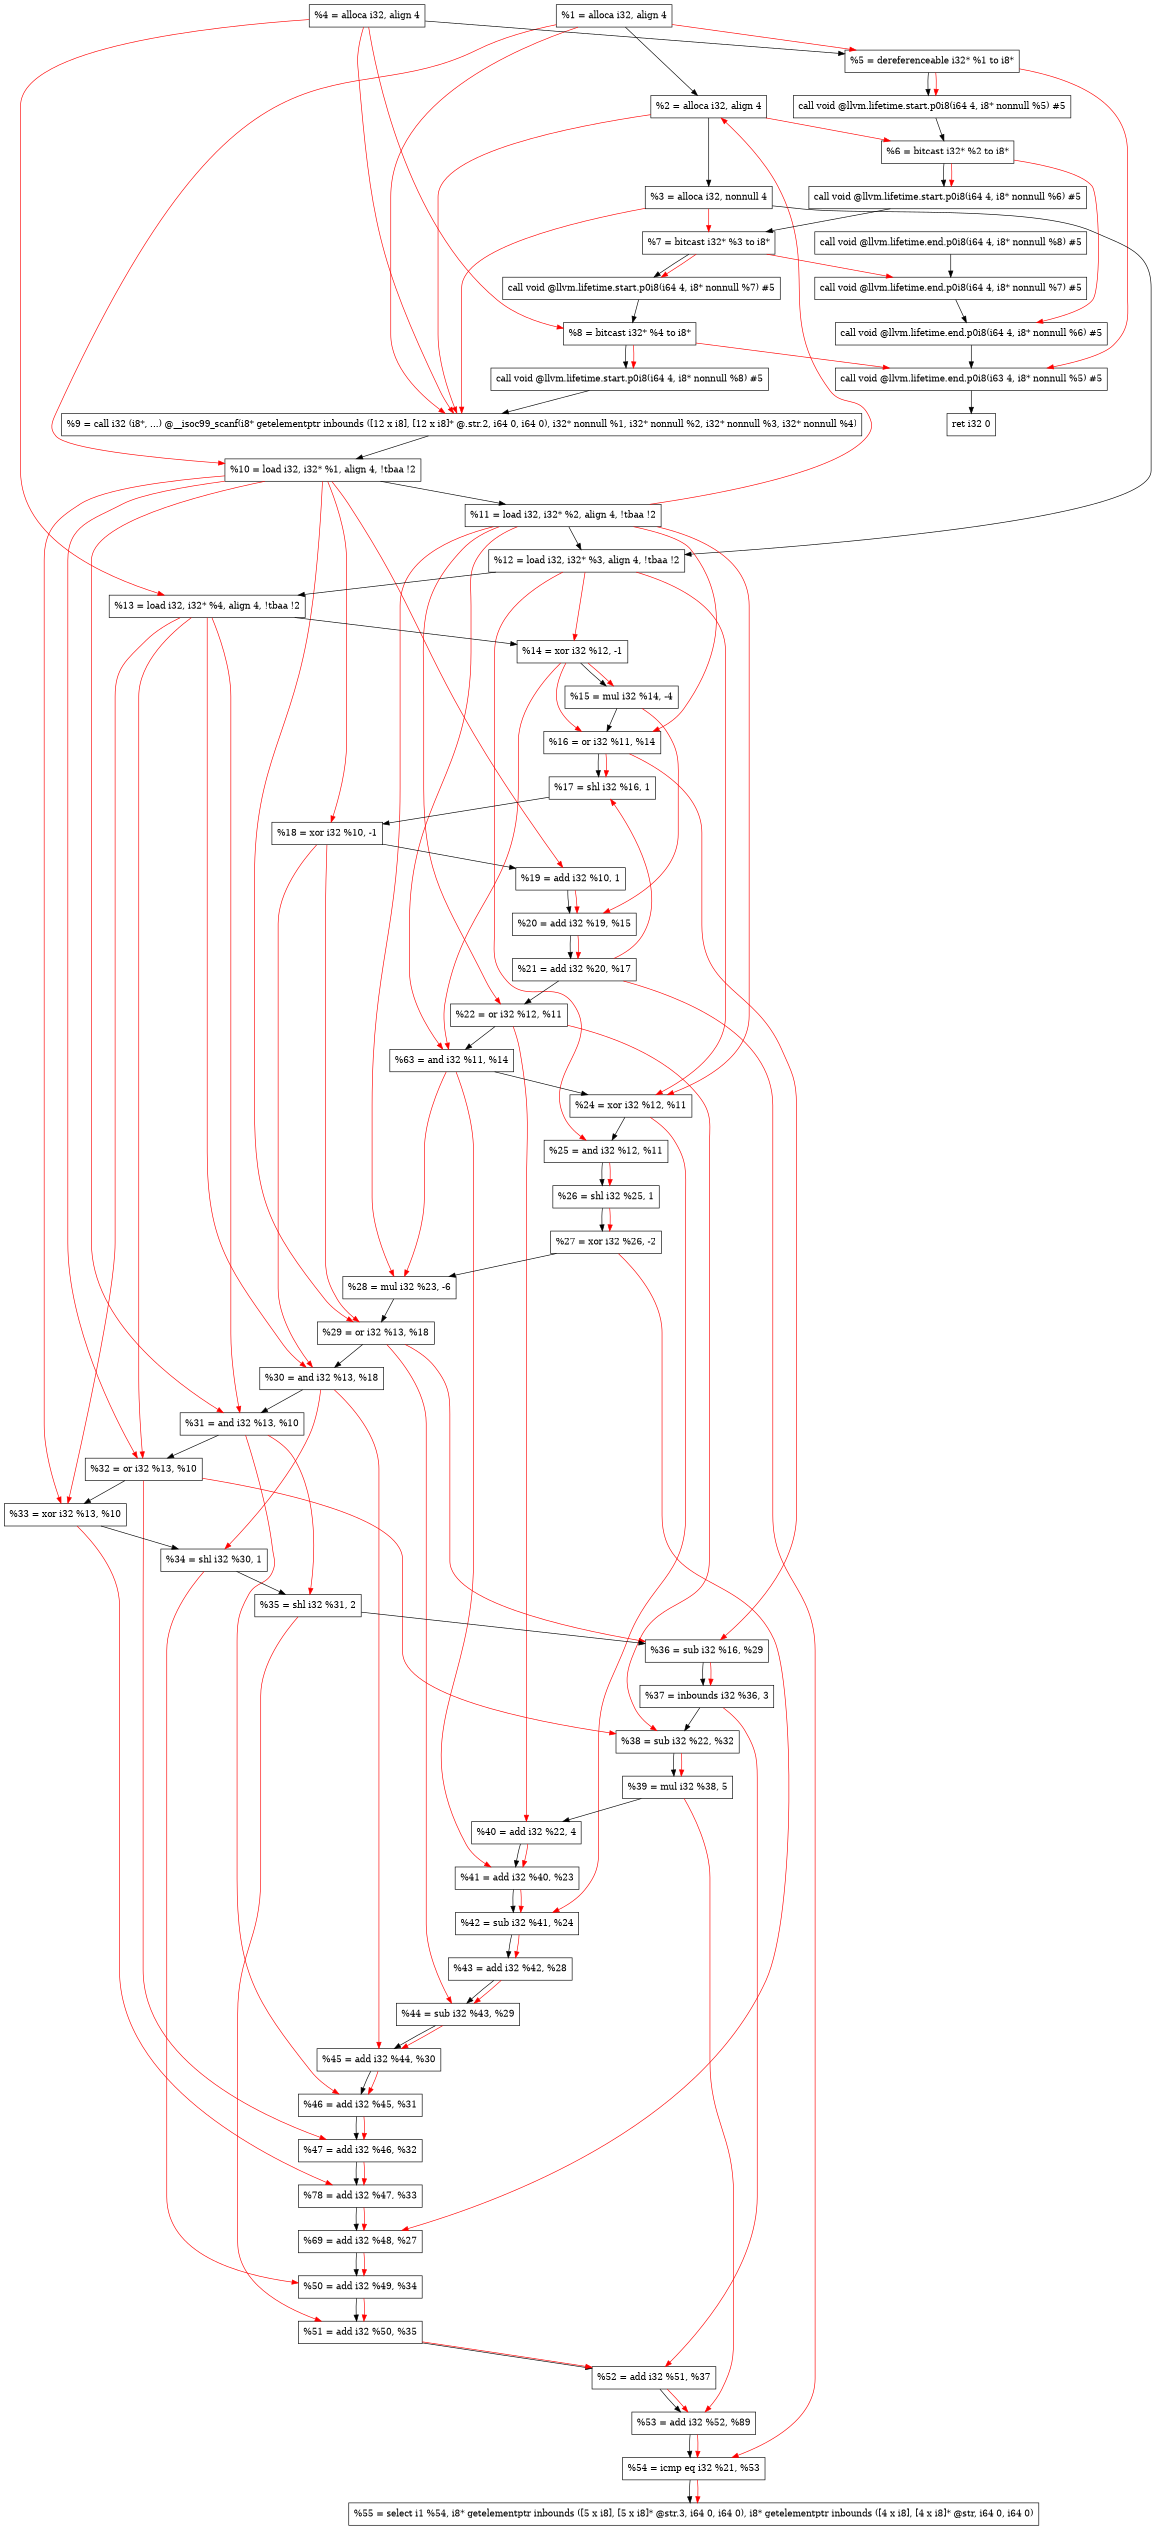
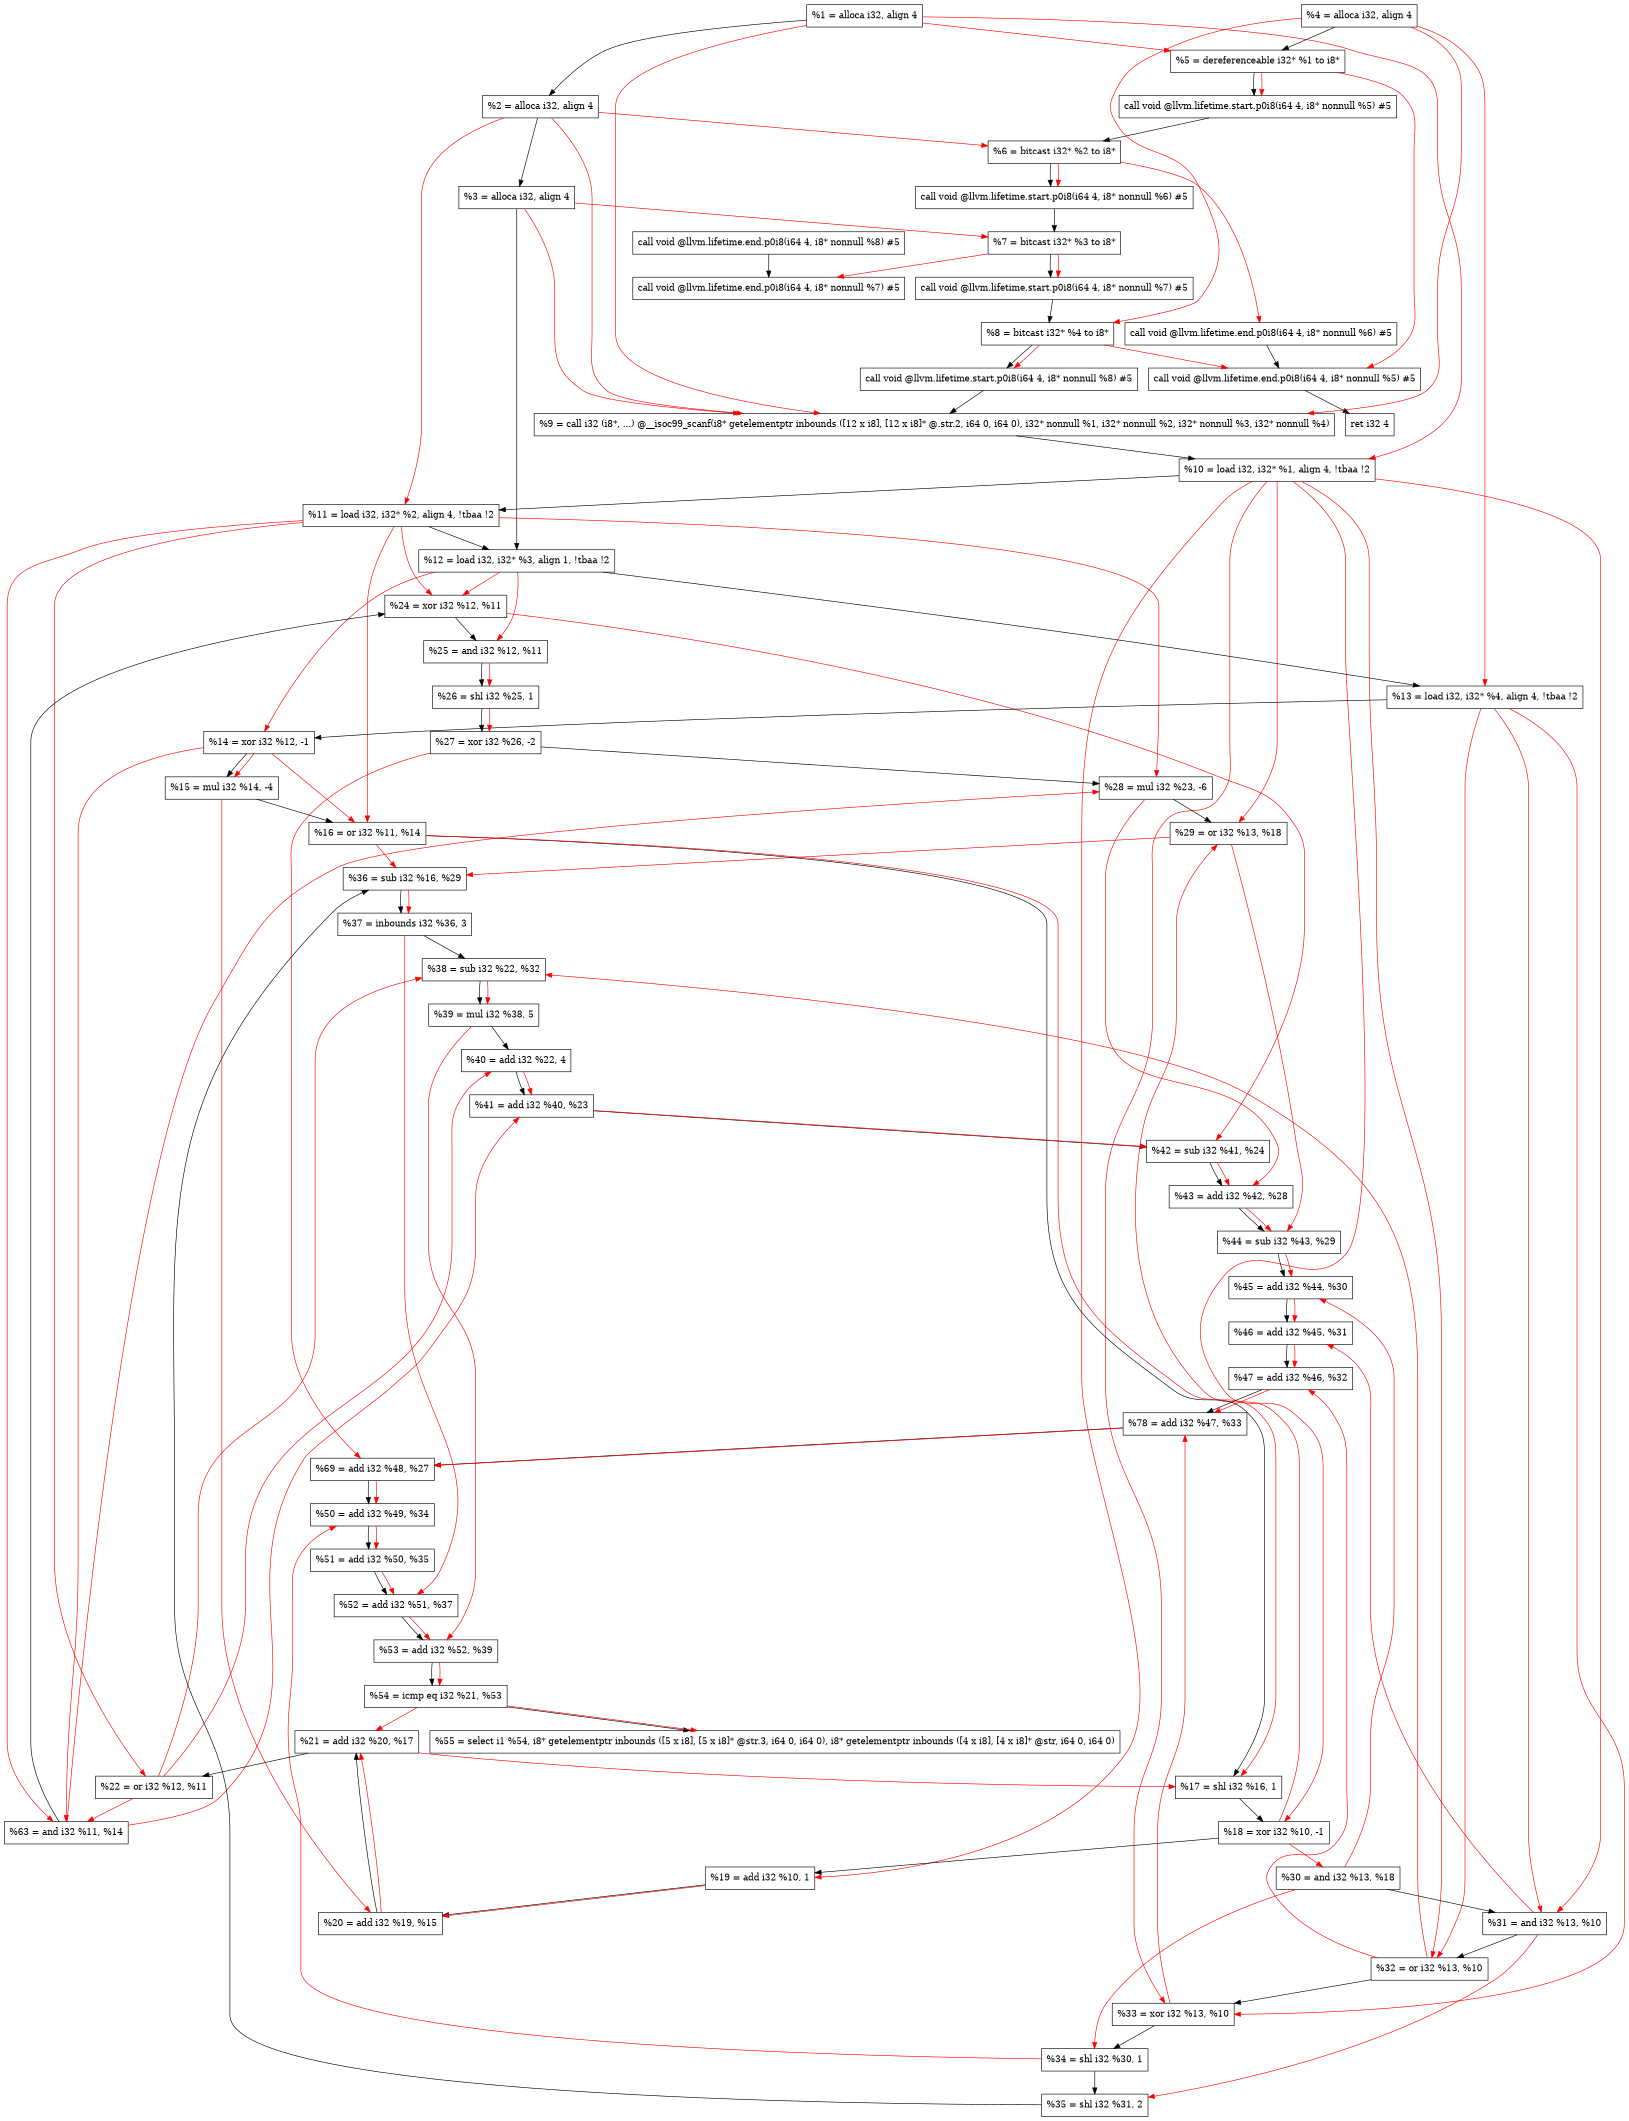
(709, 198) -> (517, 198)
(960, 308) -> none
(971, 379) -> (1285, 379)
(831, 392) -> (422, 288)
(971, 425) -> (1370, 425)
(587, 561) -> (517, 561)
(207, 1004) -> none
(483, 1036) -> (113, 1809)
none -> (1110, 1040)
(351, 1354) -> none
(815, 1691) -> (399, 1718)
(240, 1981) -> none
(694, 2423) -> (436, 1651)
